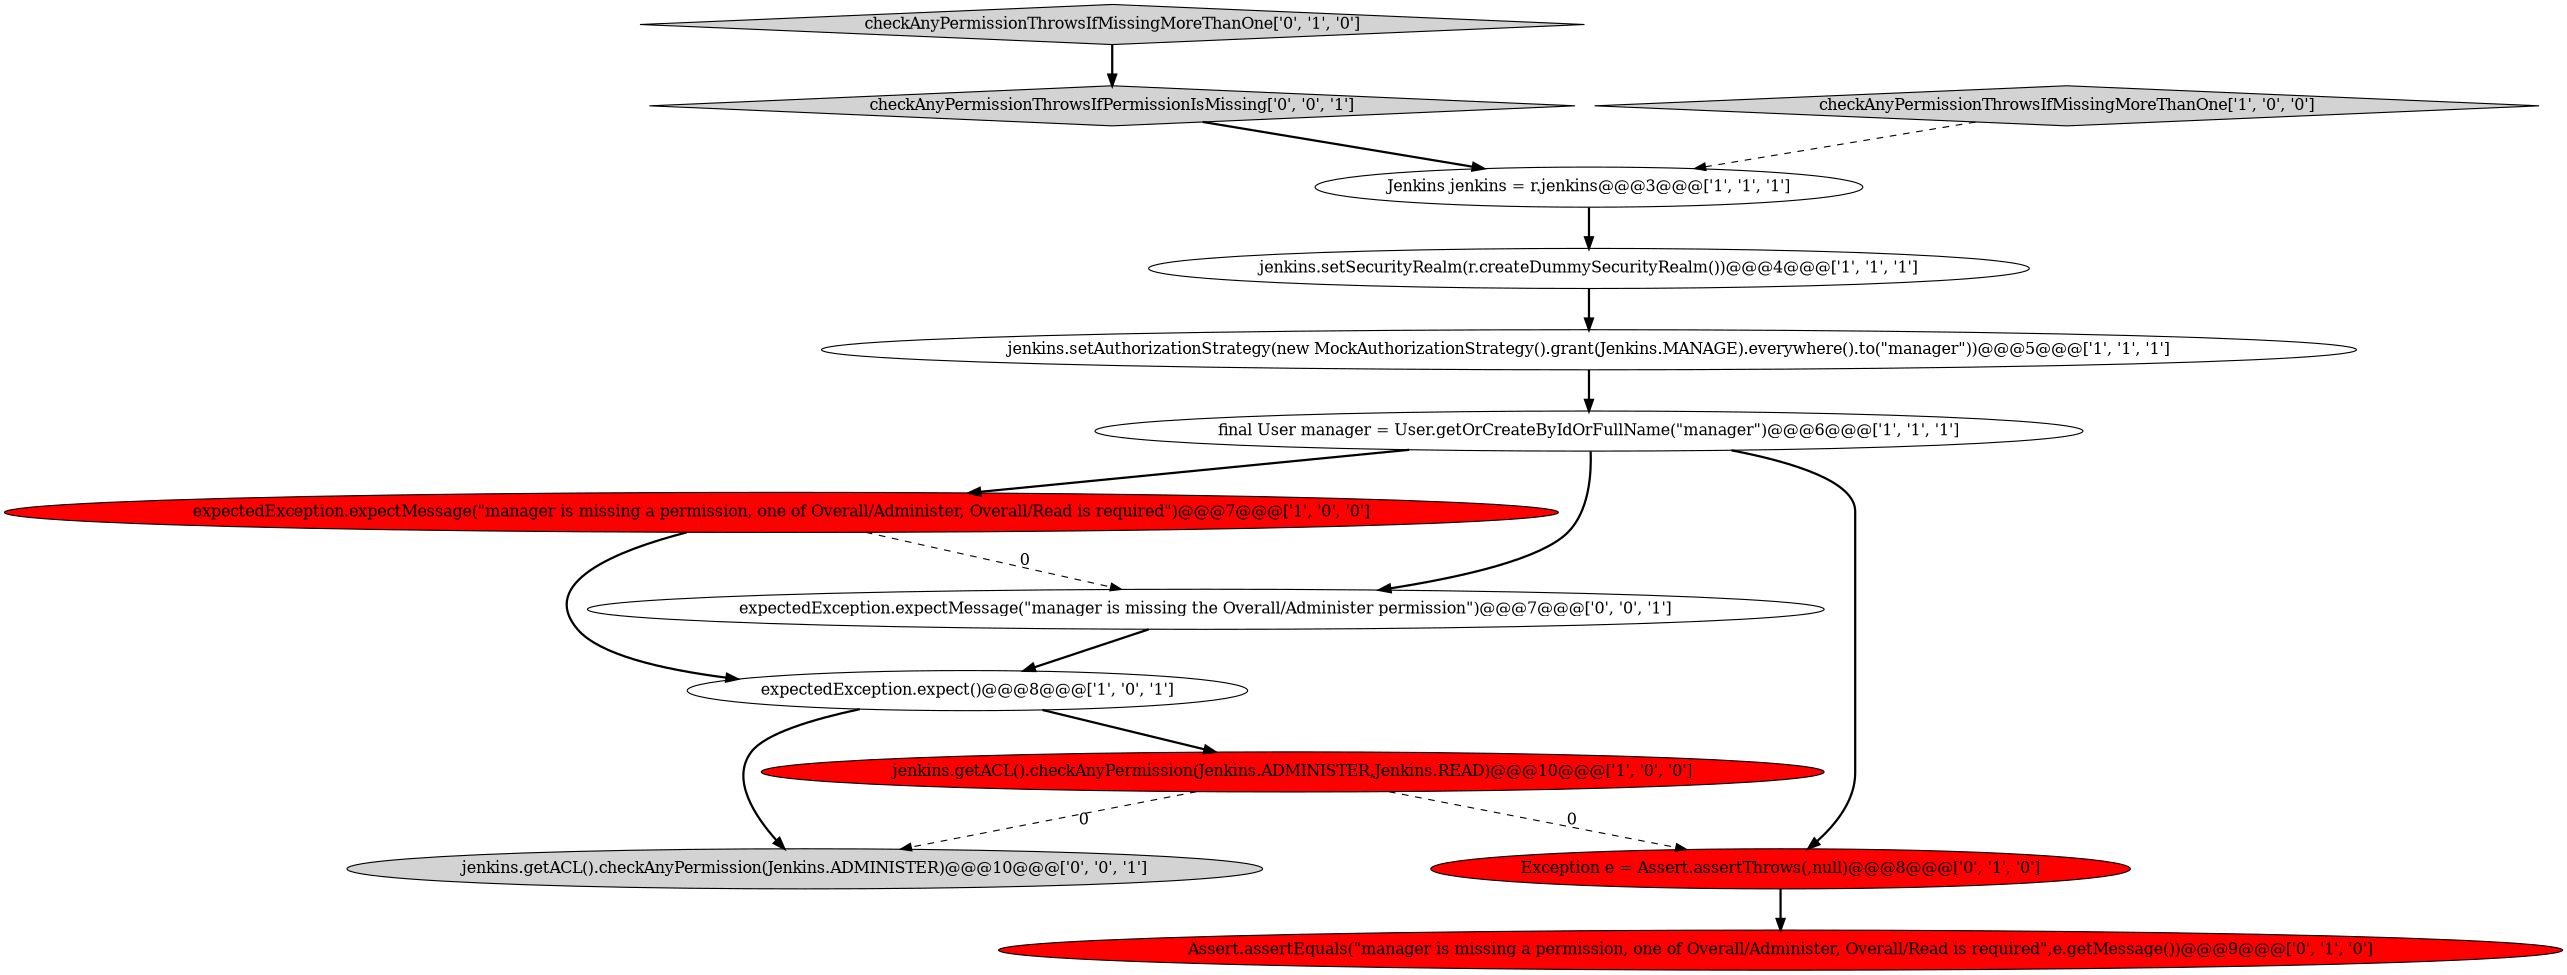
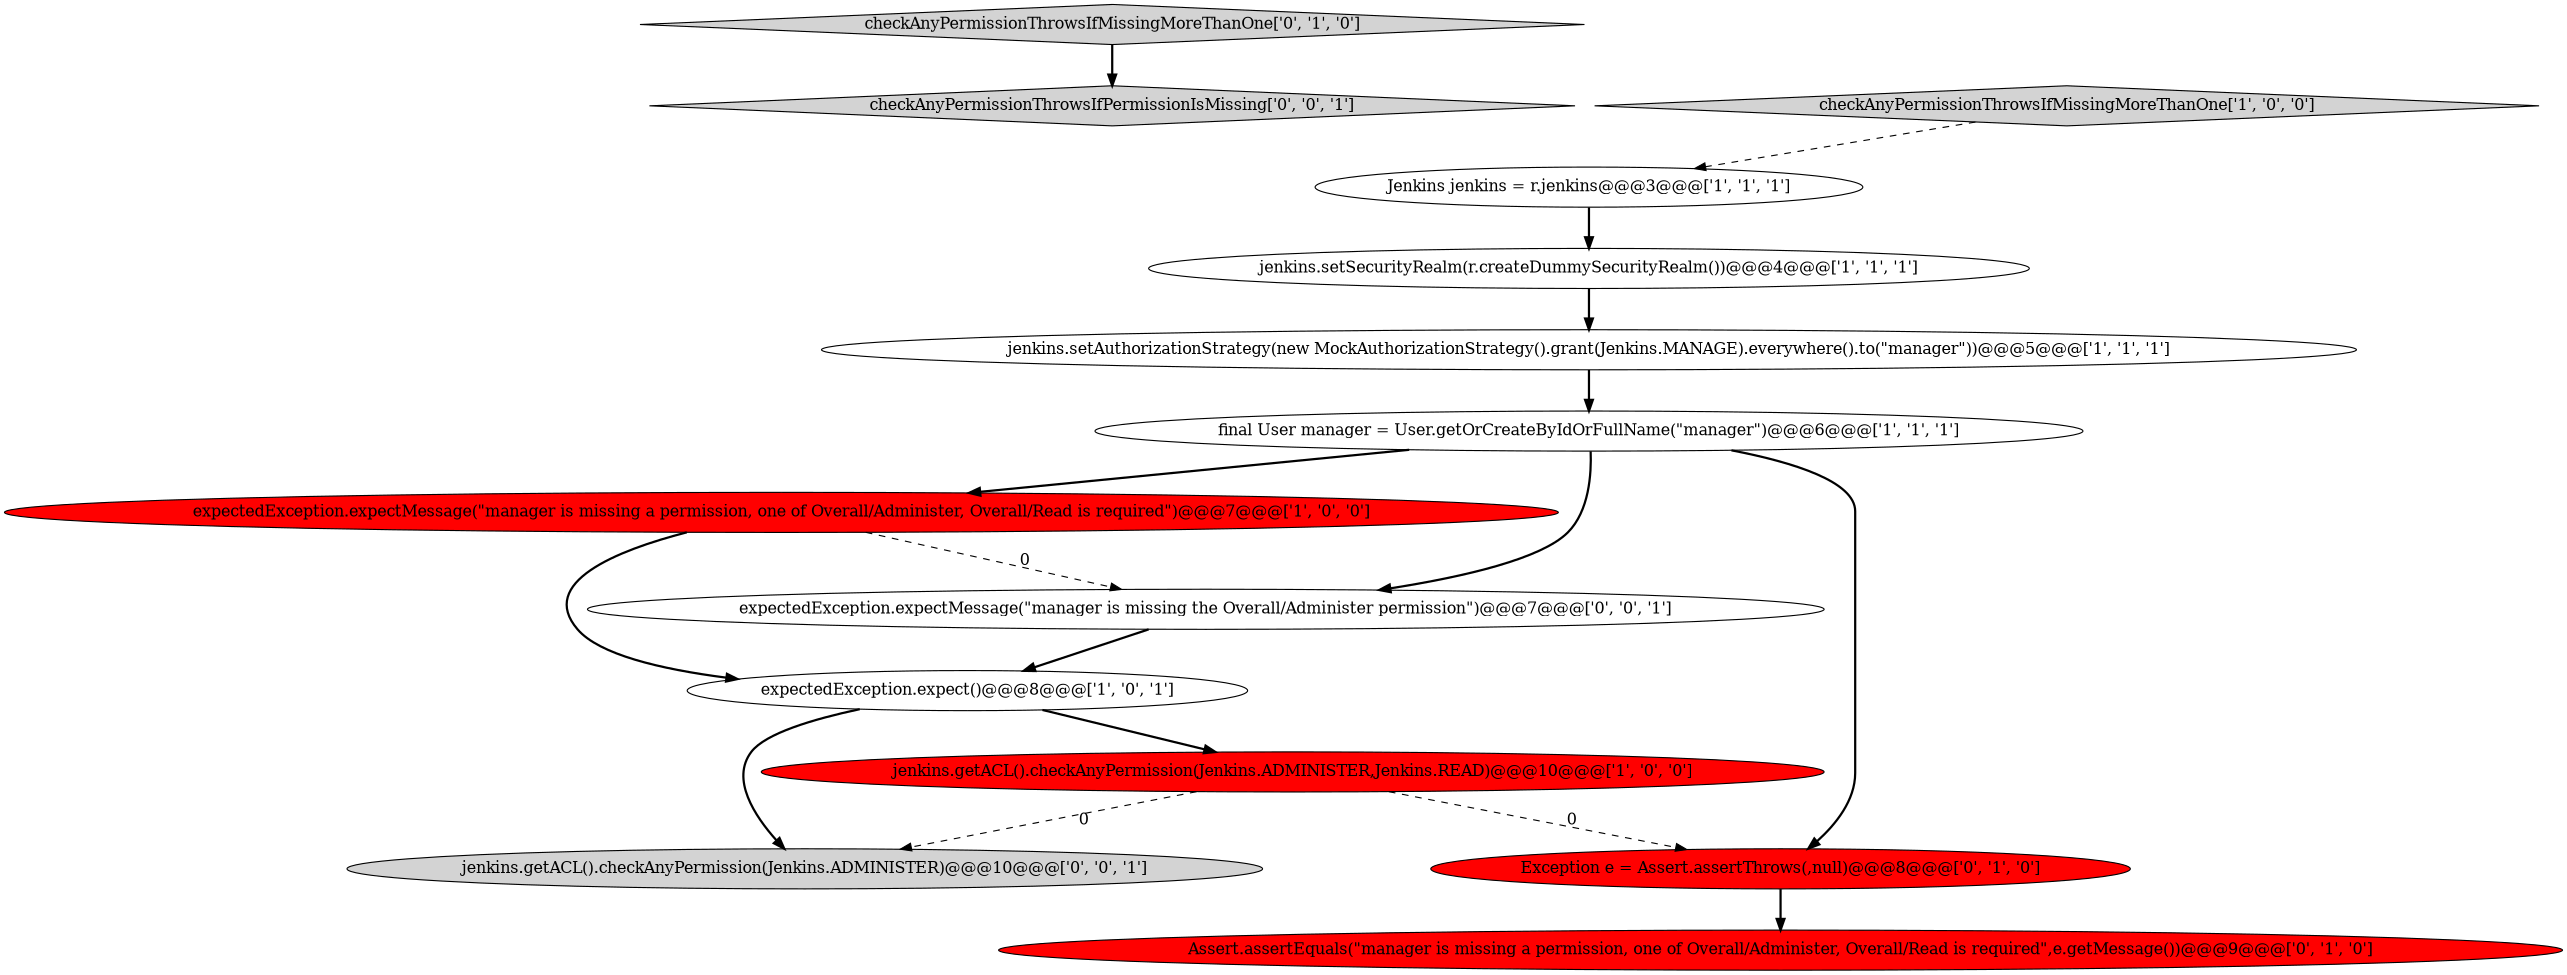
(1338, 144) -> none
